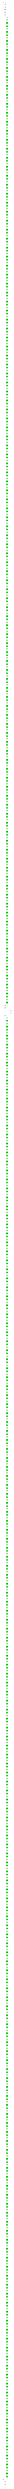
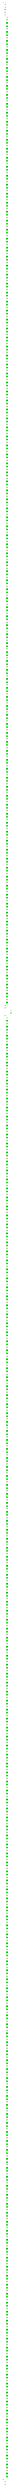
(11, 1013) -> (11, 1013)
